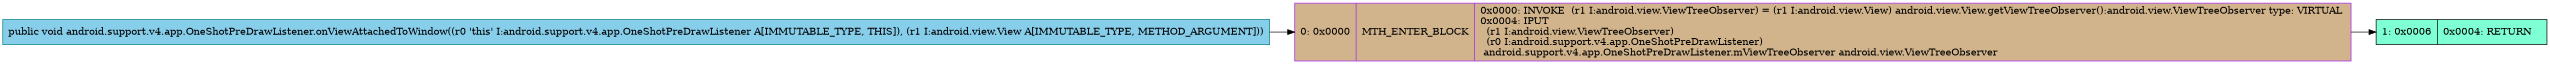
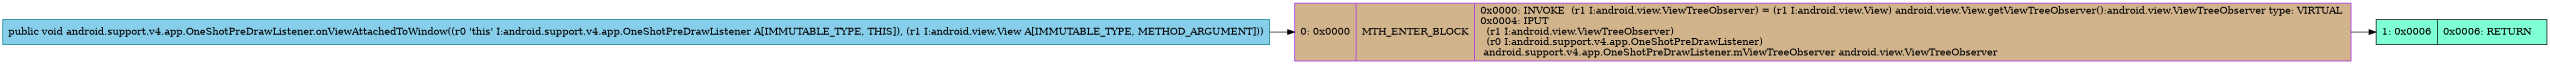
(2492, 32) -> (2492, 32)
